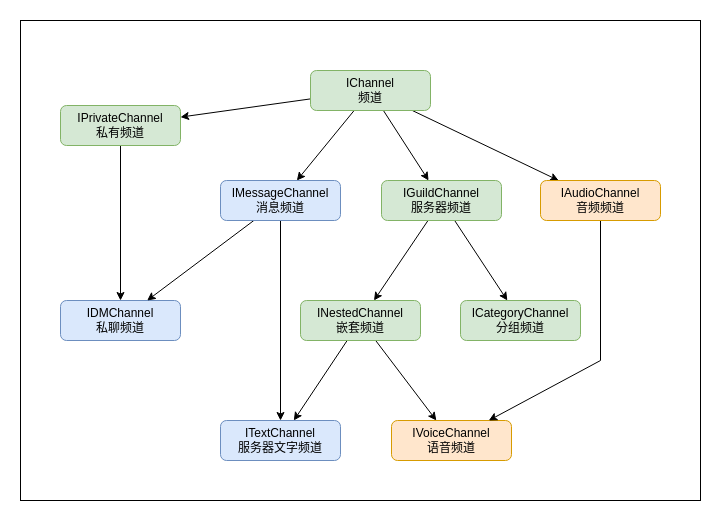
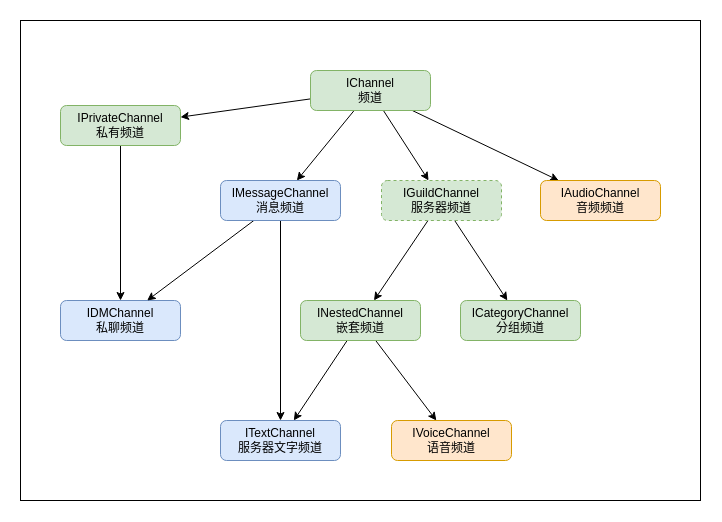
(442, 201) -> (442, 201)
(601, 351) -> none
